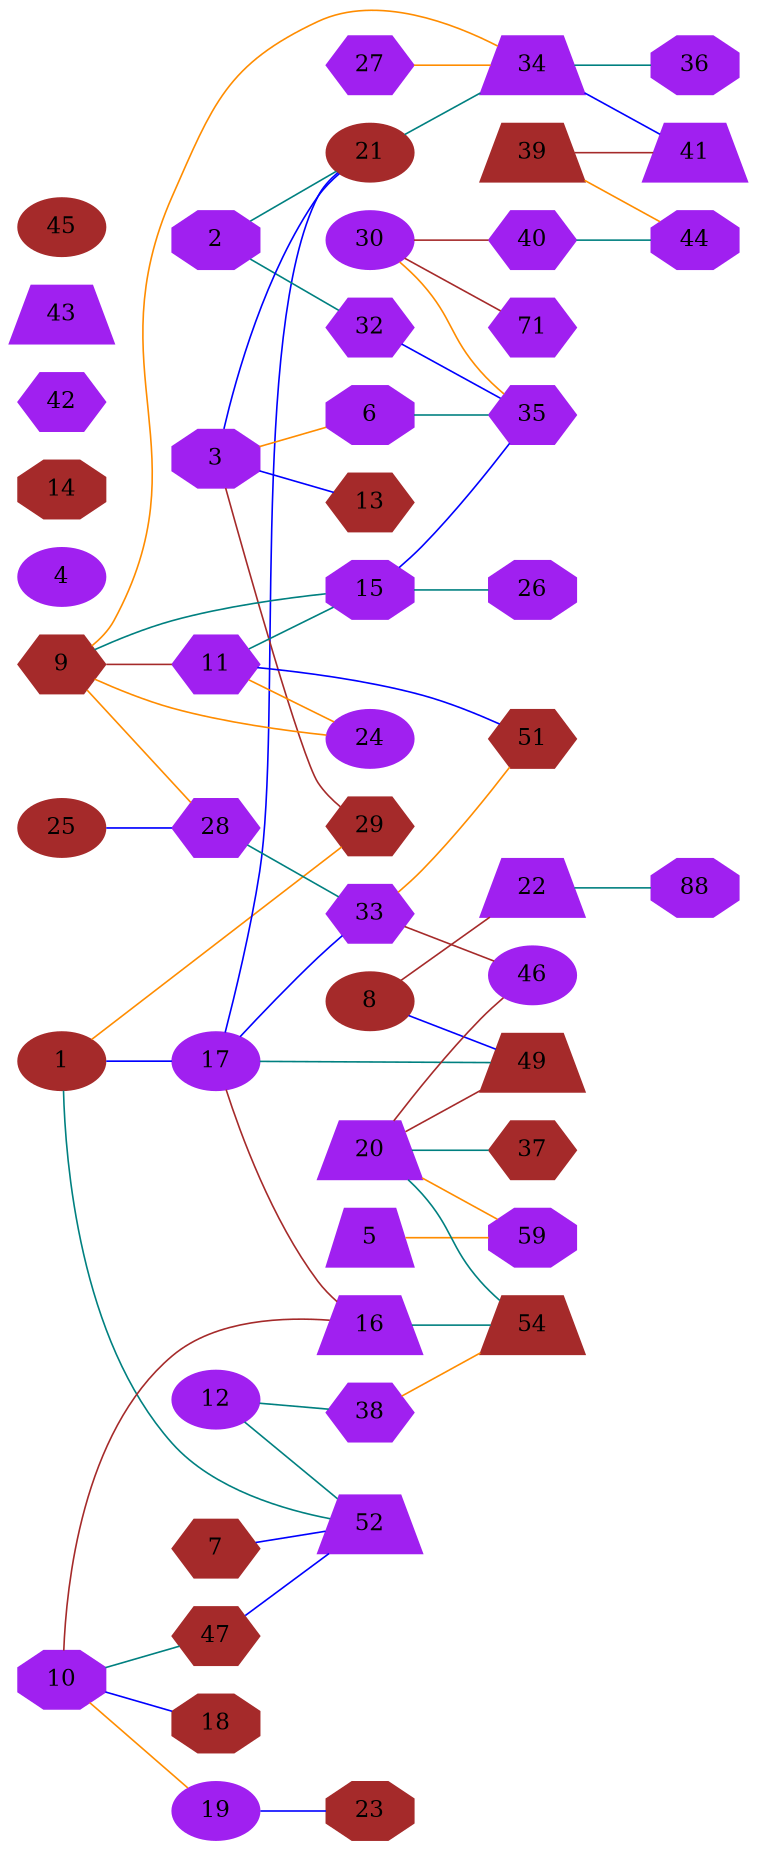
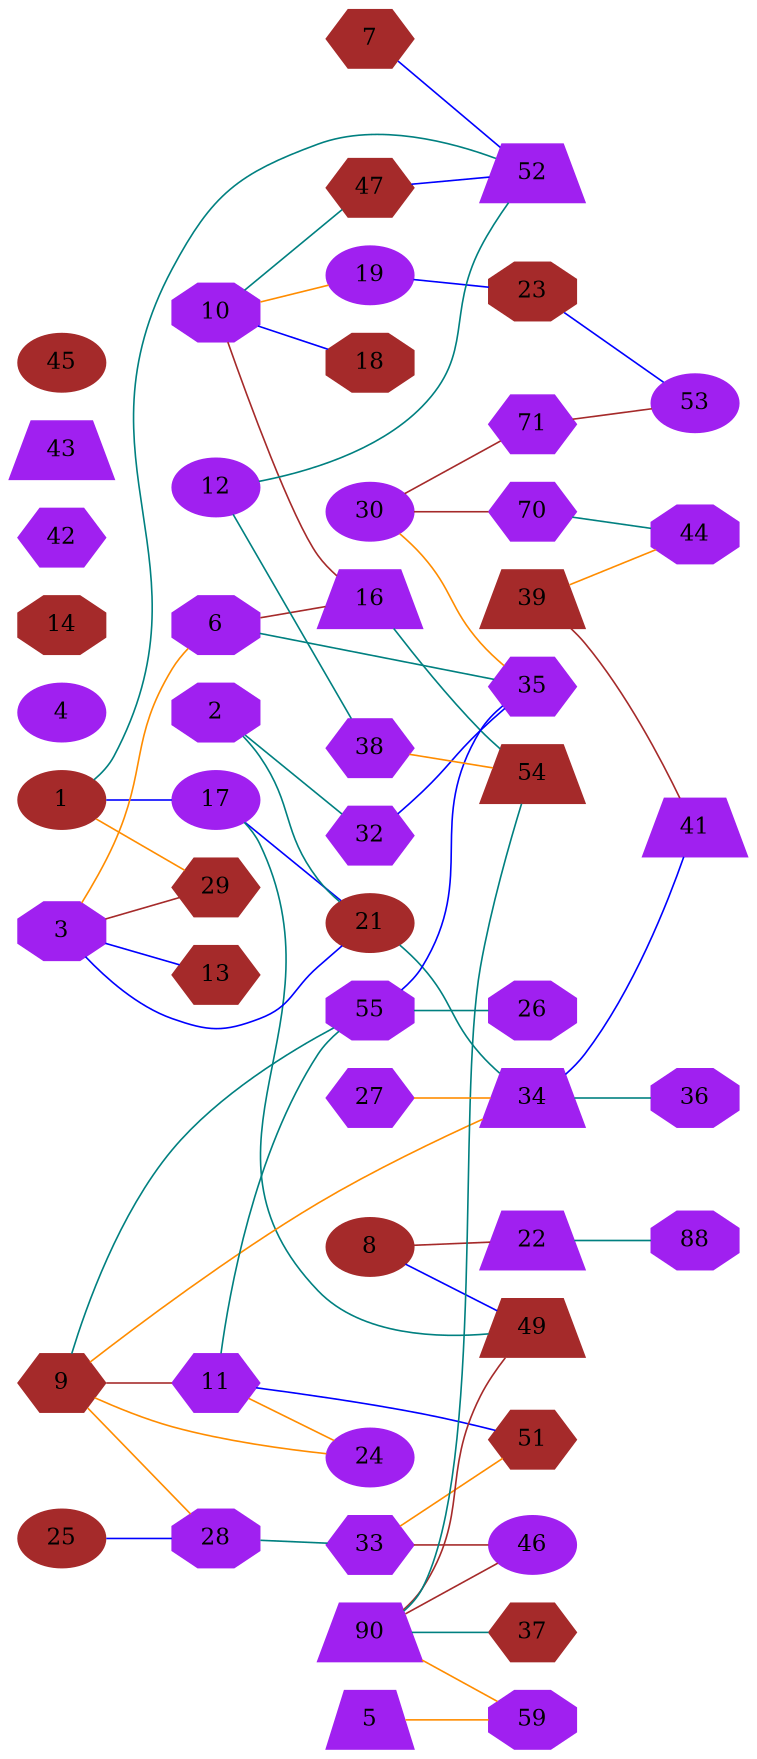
(533, 240) -> (533, 512)
none -> (695, 403)
(370, 590) -> (370, 1011)
(216, 828) -> (216, 1538)
(290, 985) -> none
(370, 1150) -> (370, 1632)
(271, 1202) -> (301, 611)
